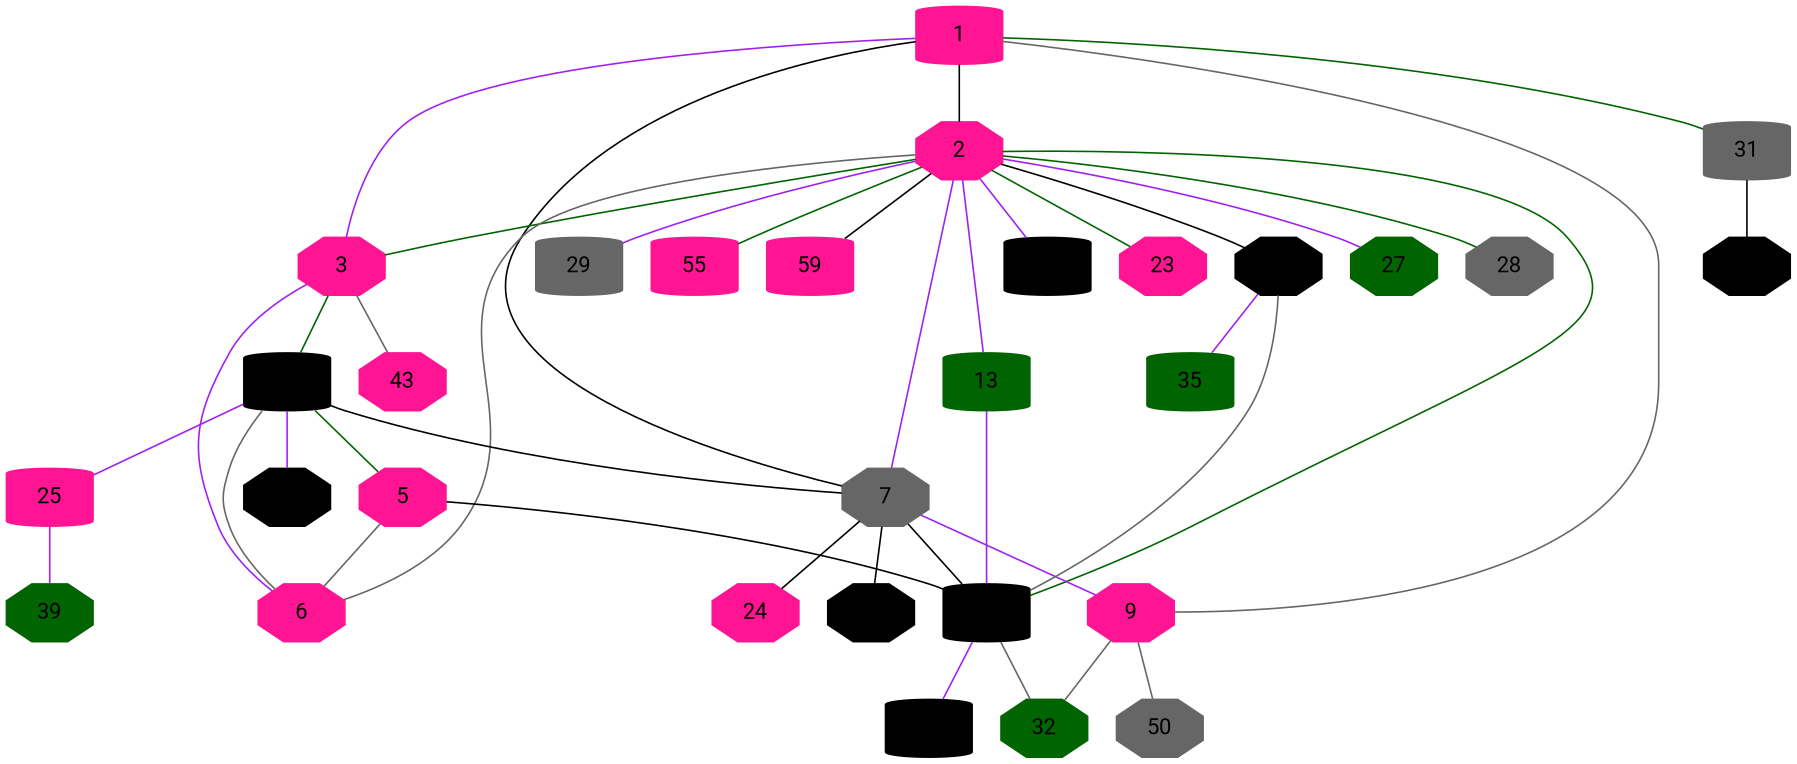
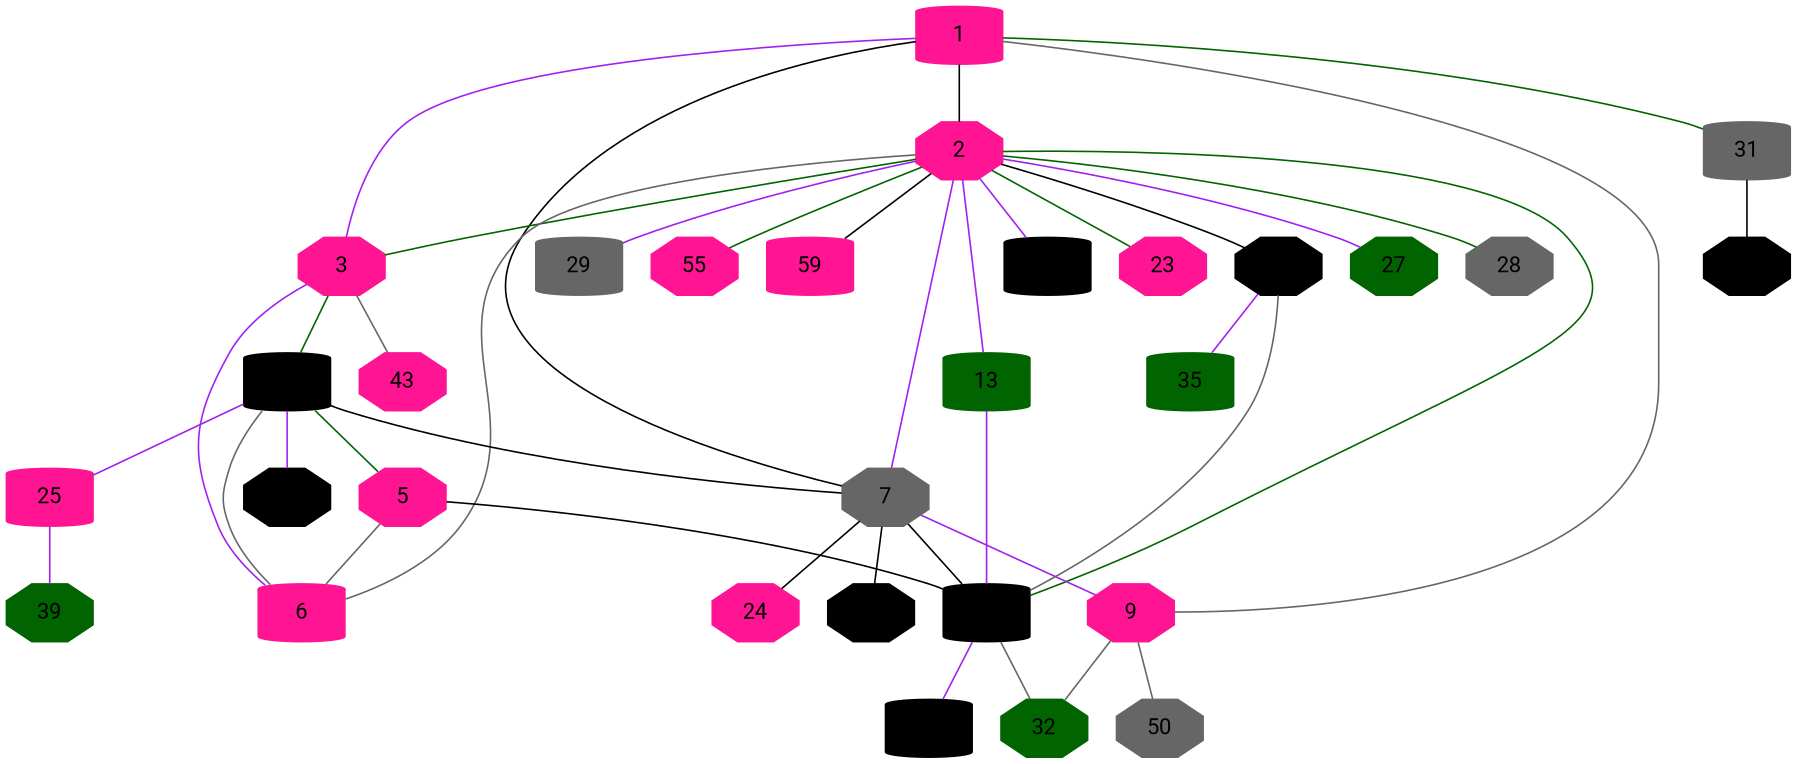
(695, 266) -> (695, 266)
(302, 613) -> (302, 613)
